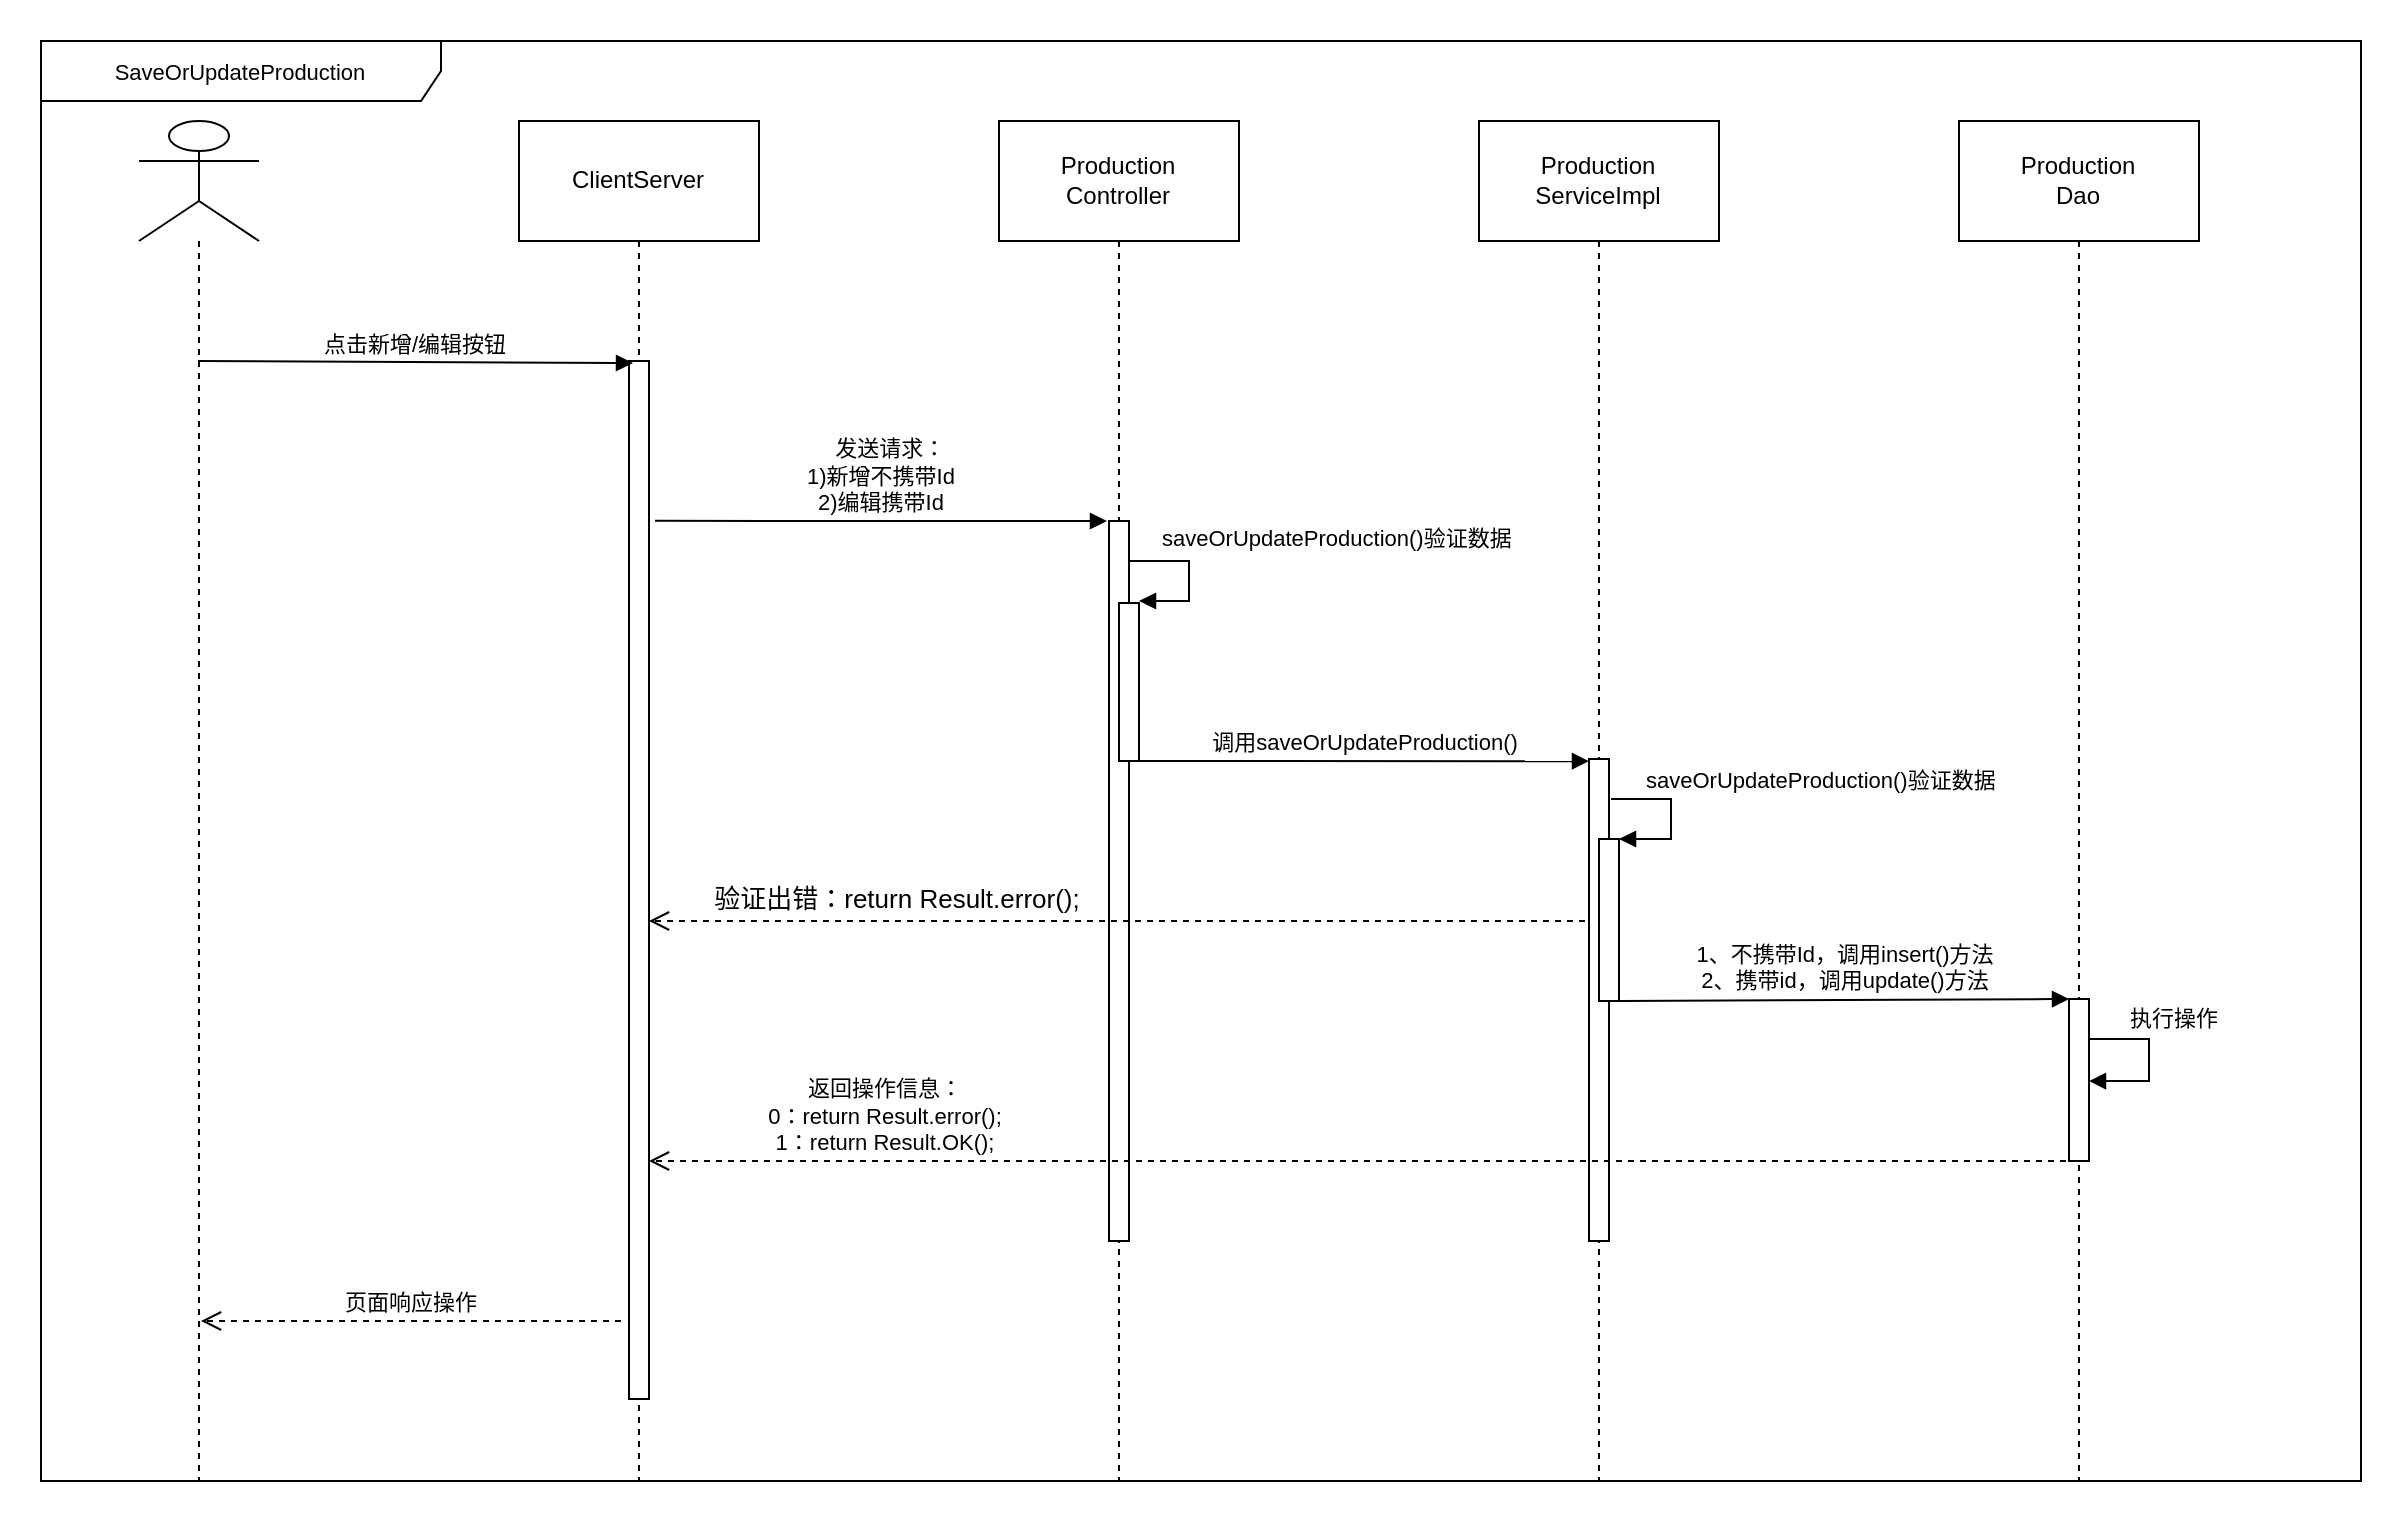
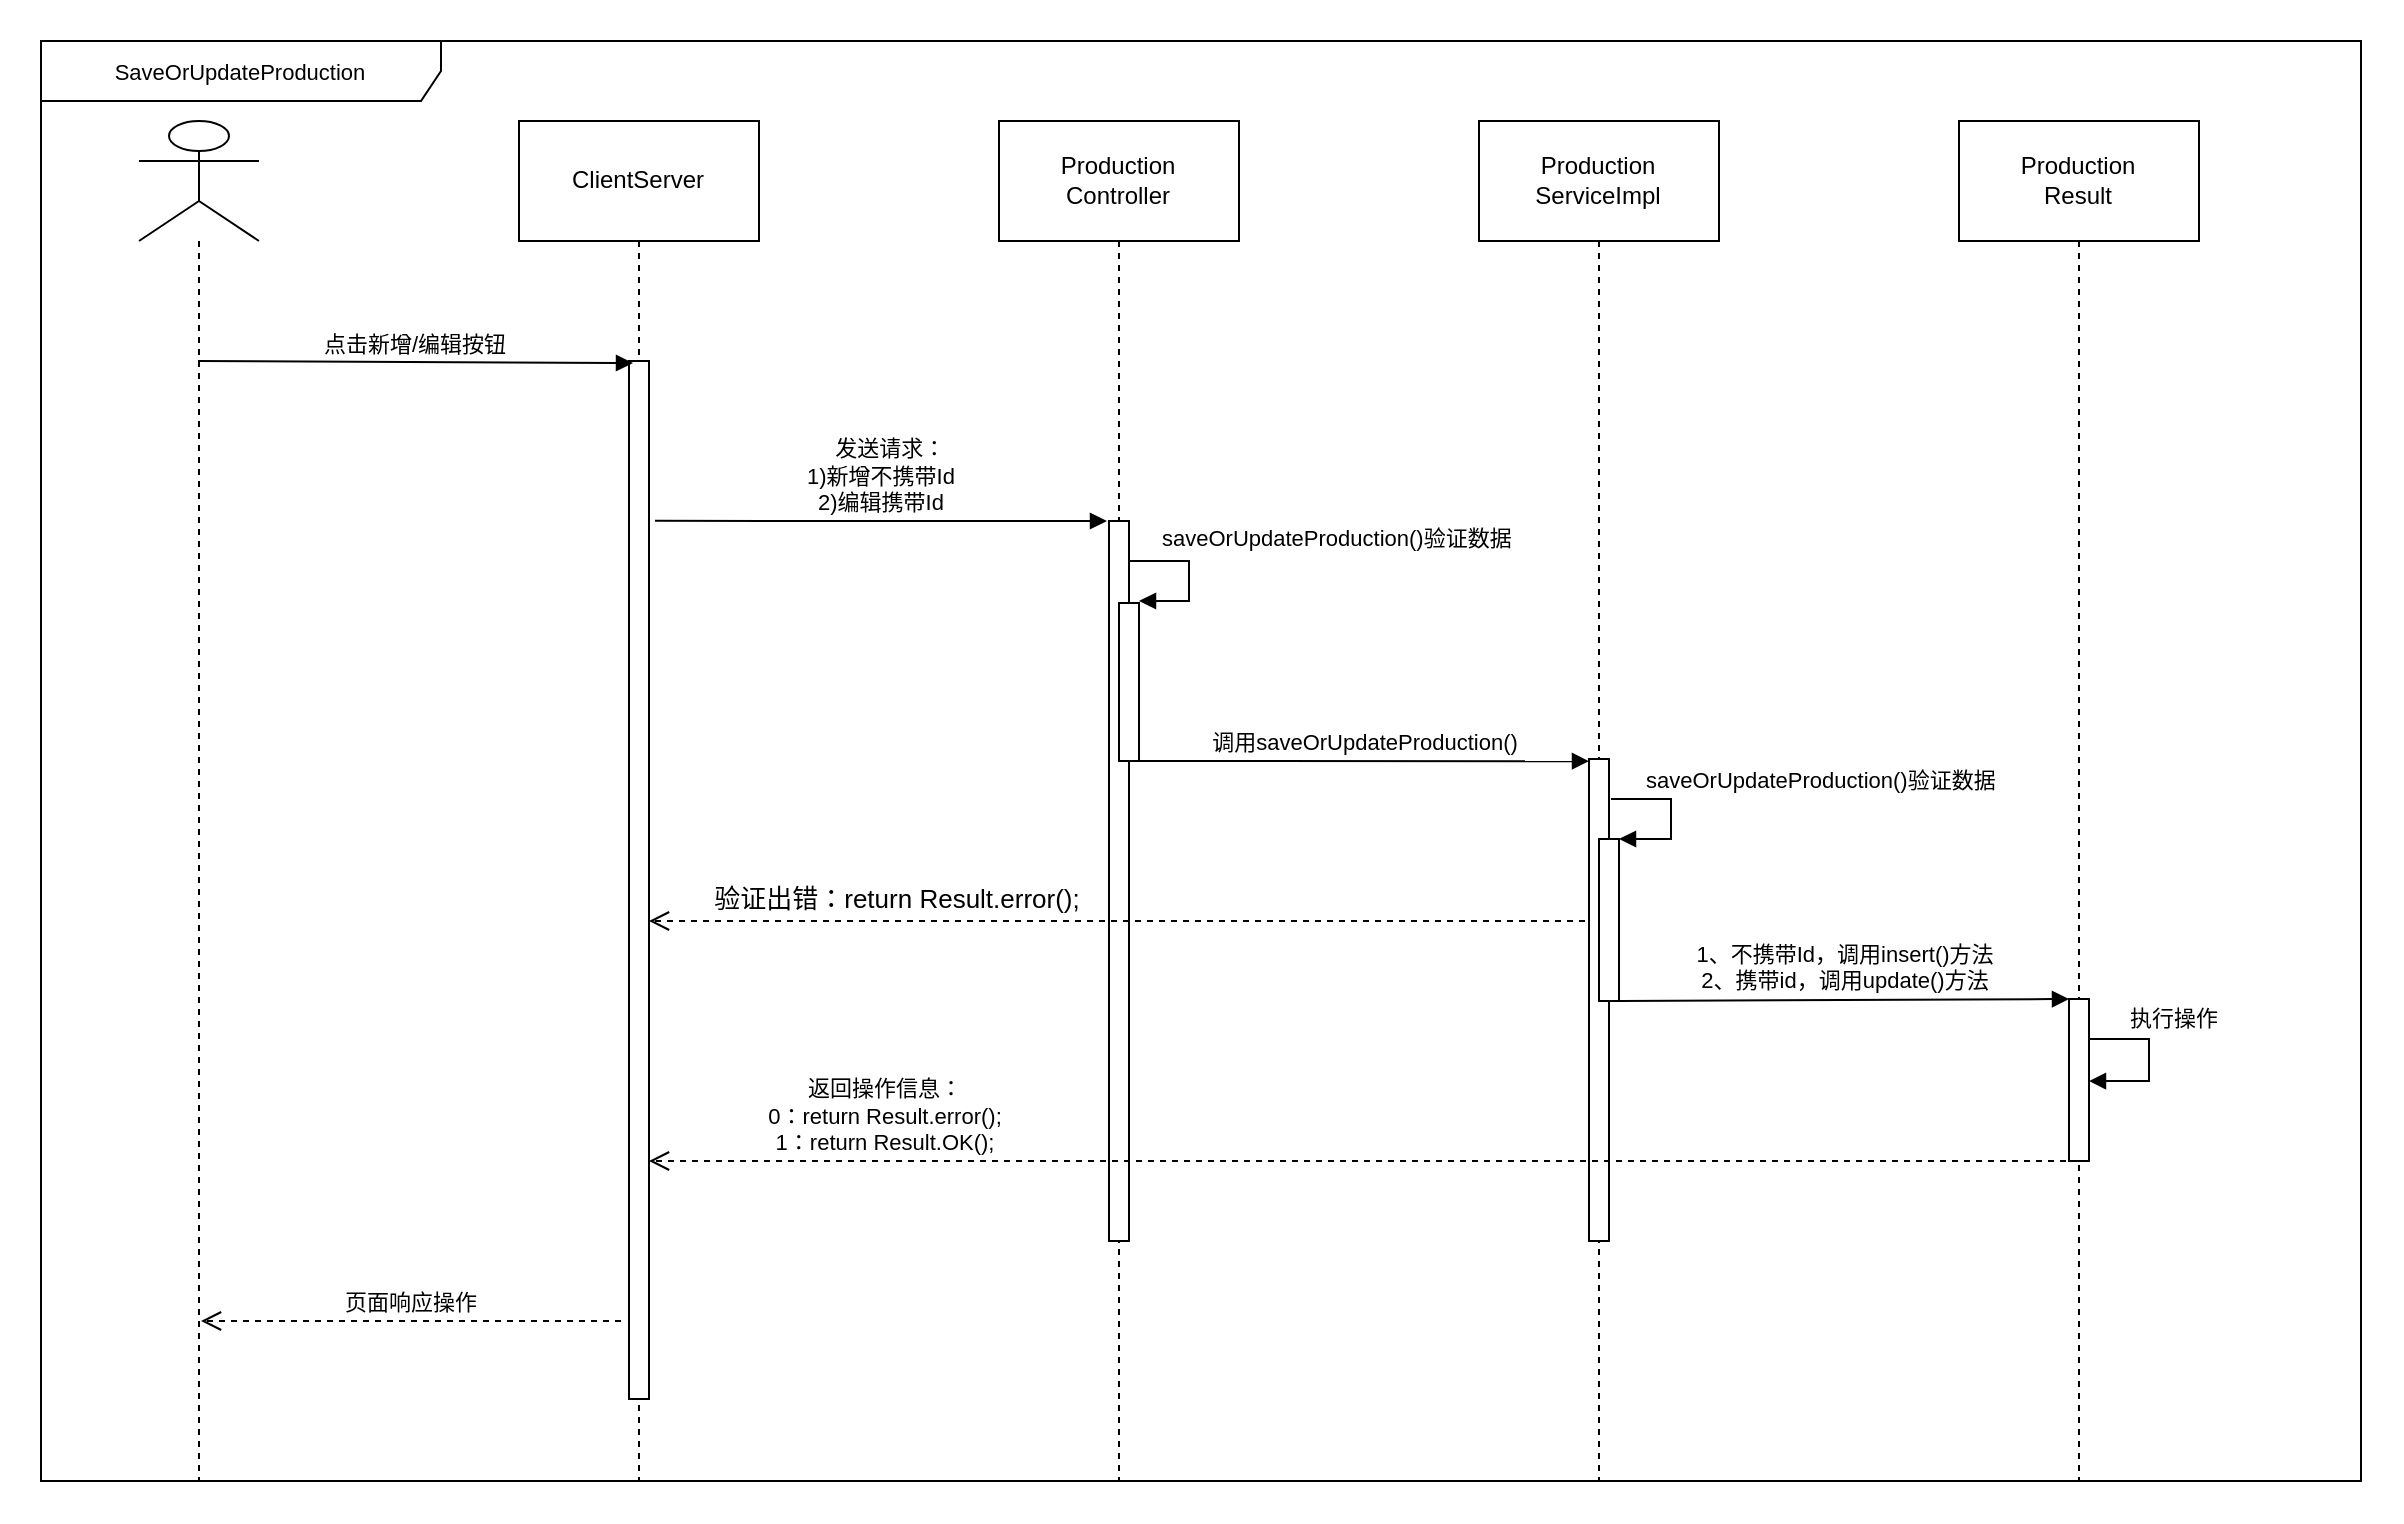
(2079, 181) -> (2079, 181)
